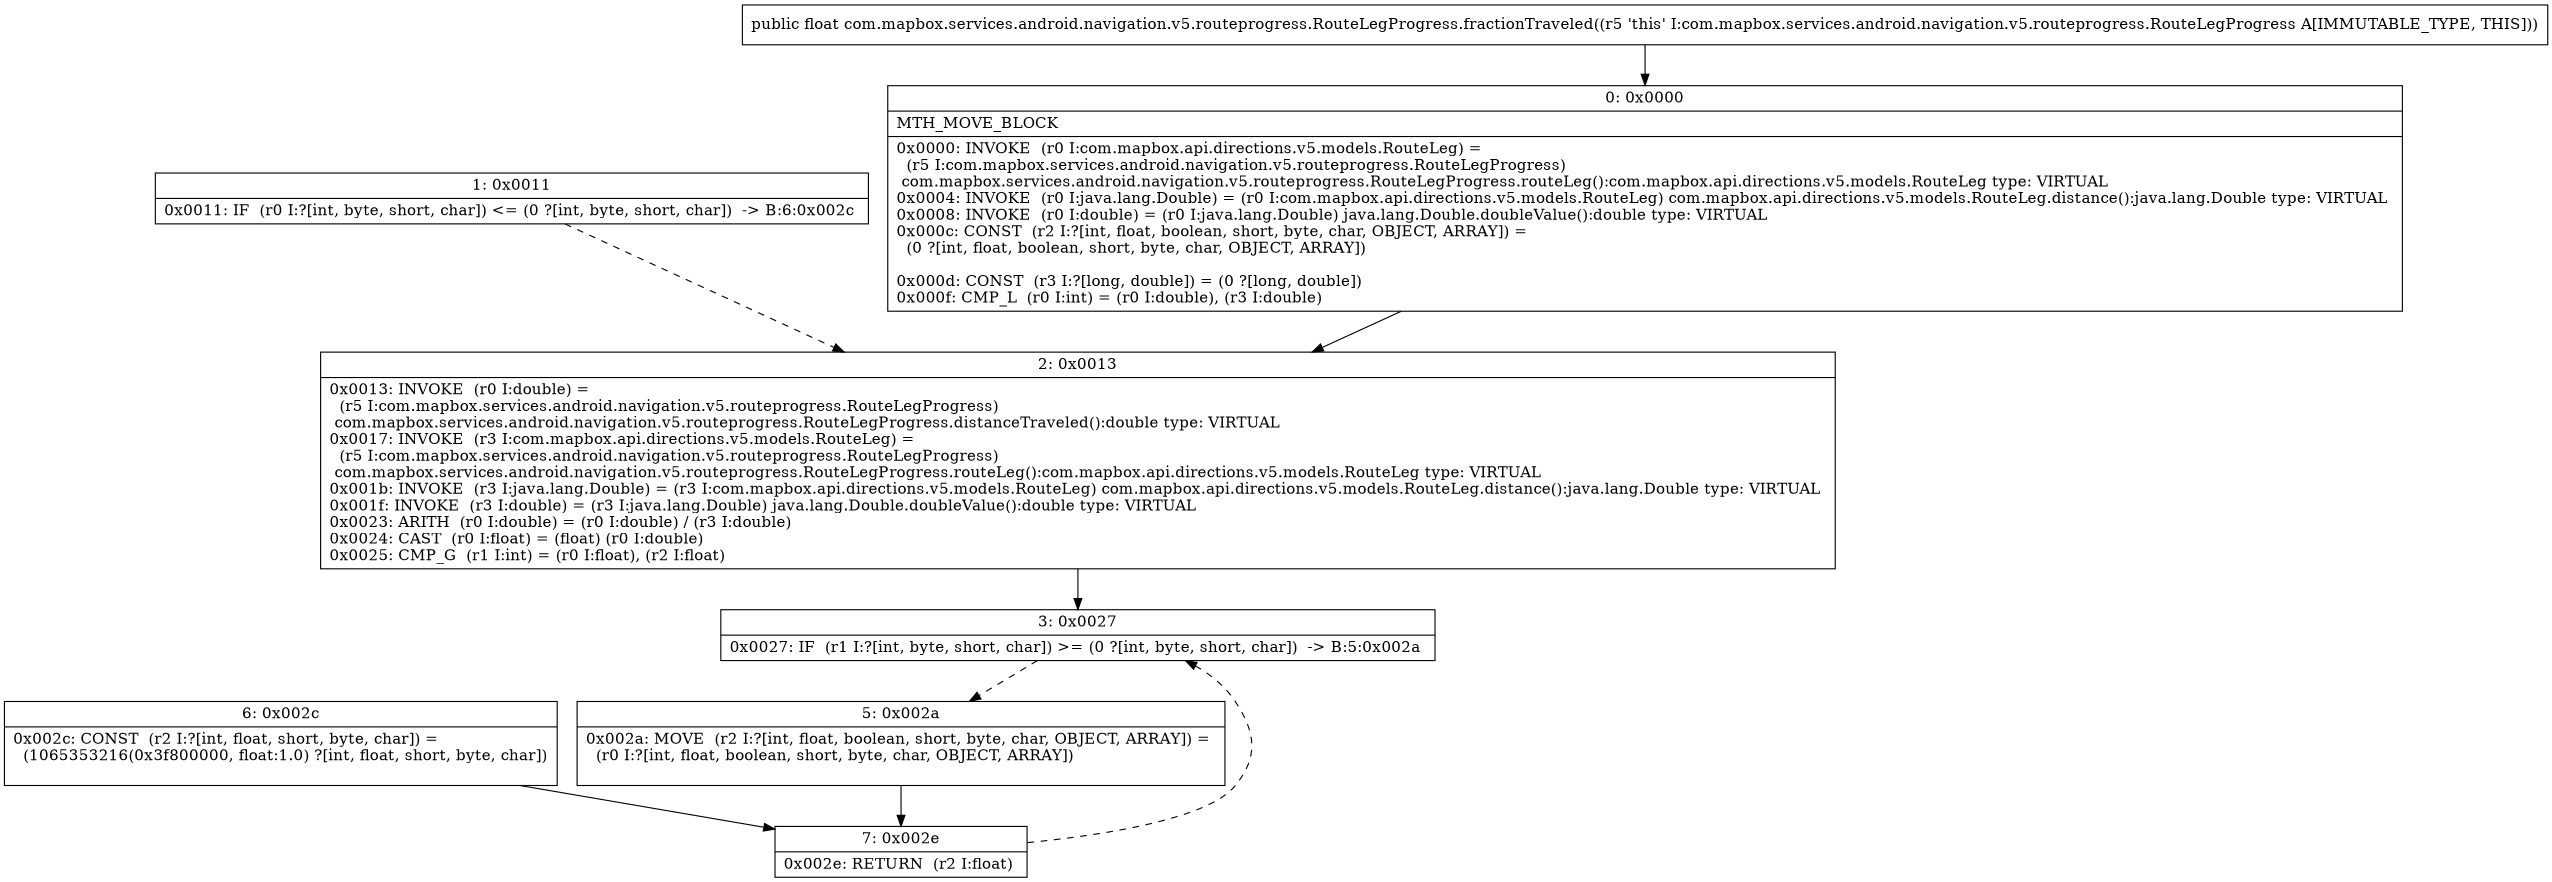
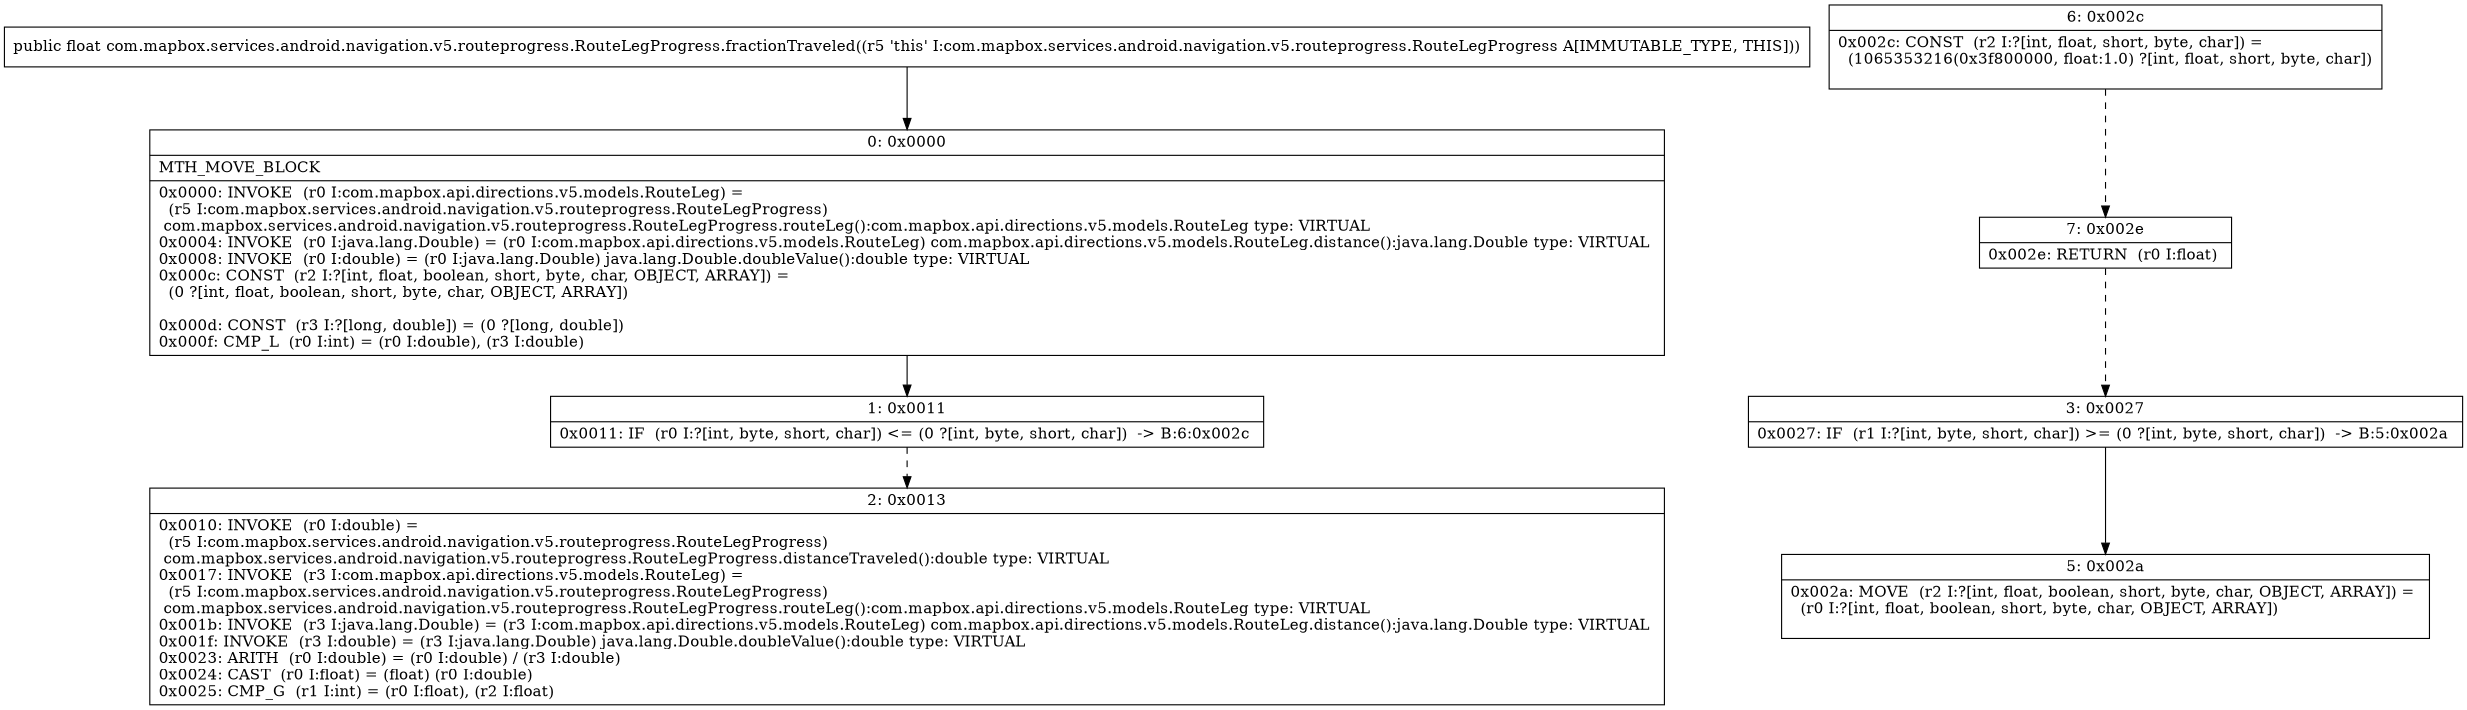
(1362, 329) -> (907, 370)
(463, 390) -> (292, 526)
(1078, 584) -> none
(1008, 678) -> (2106, 495)
(901, 800) -> none
(642, 806) -> (2106, 147)
(901, 864) -> (2106, 255)
